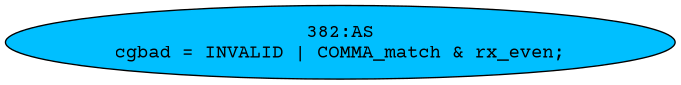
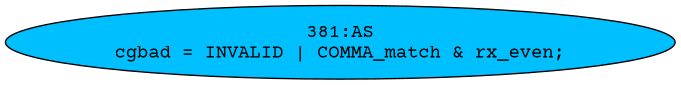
(340, 42) -> (340, 42)
